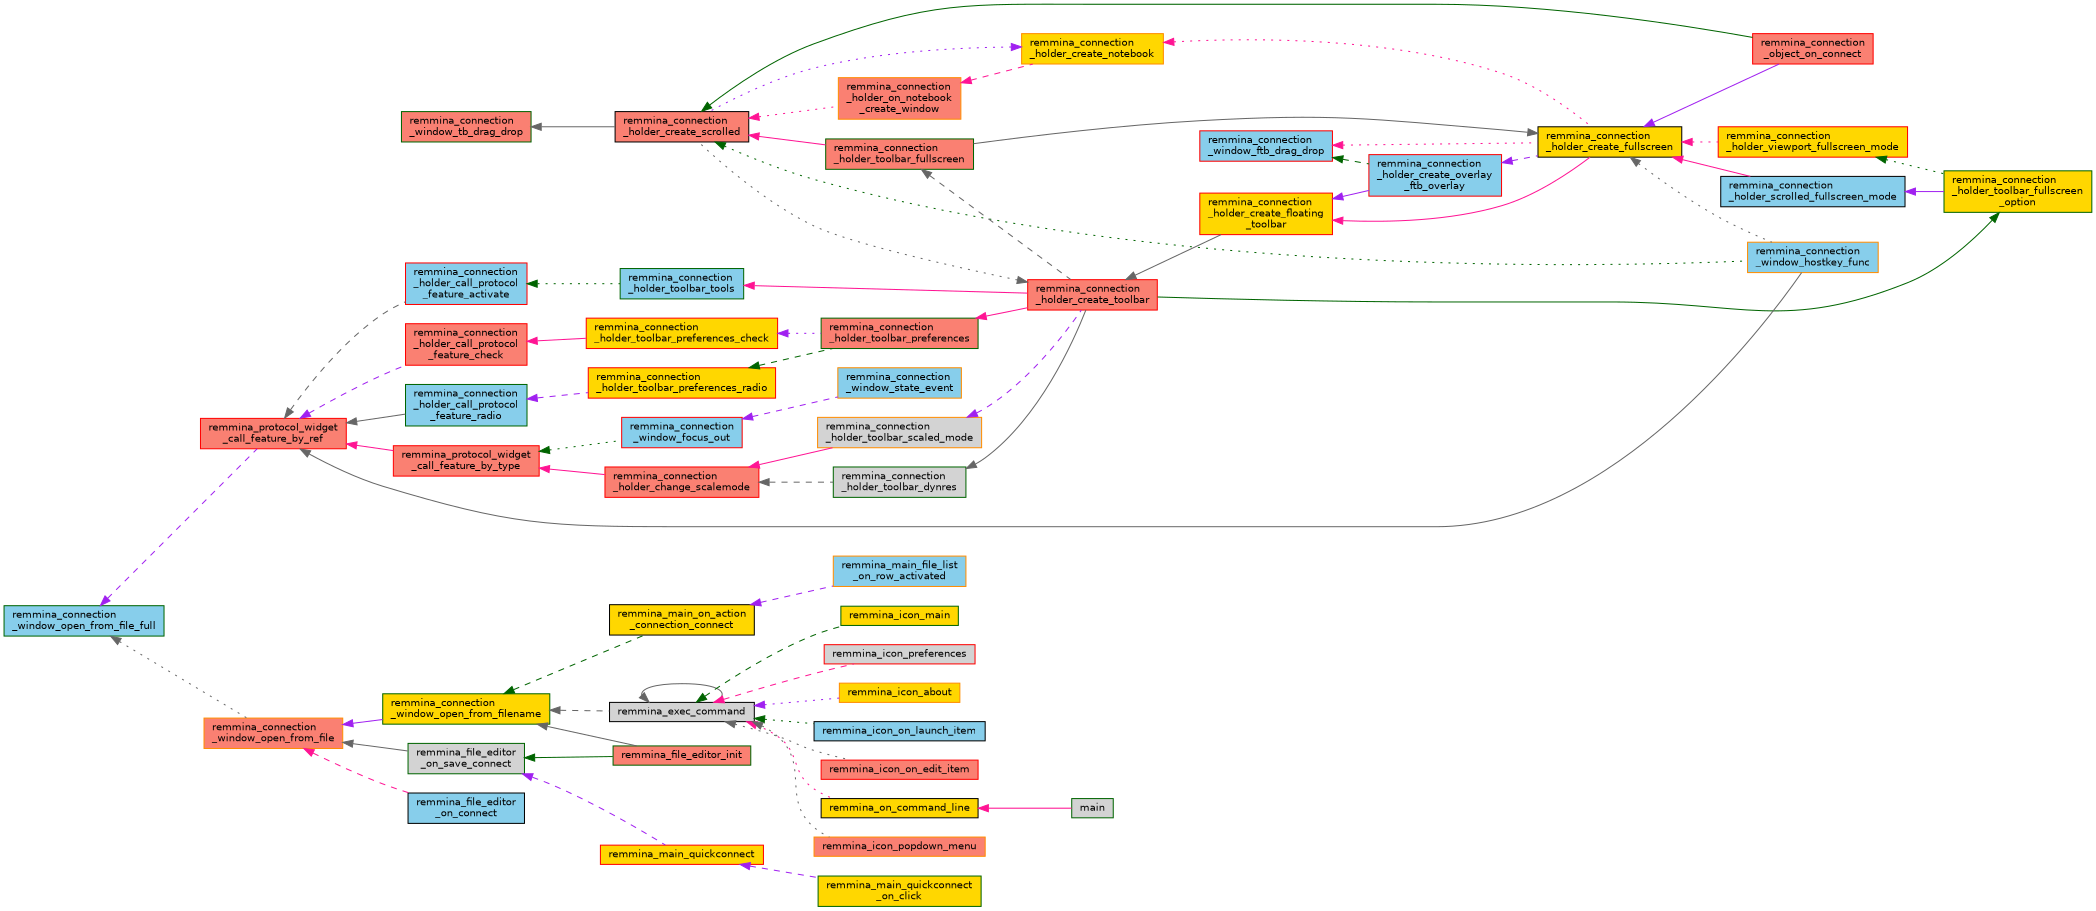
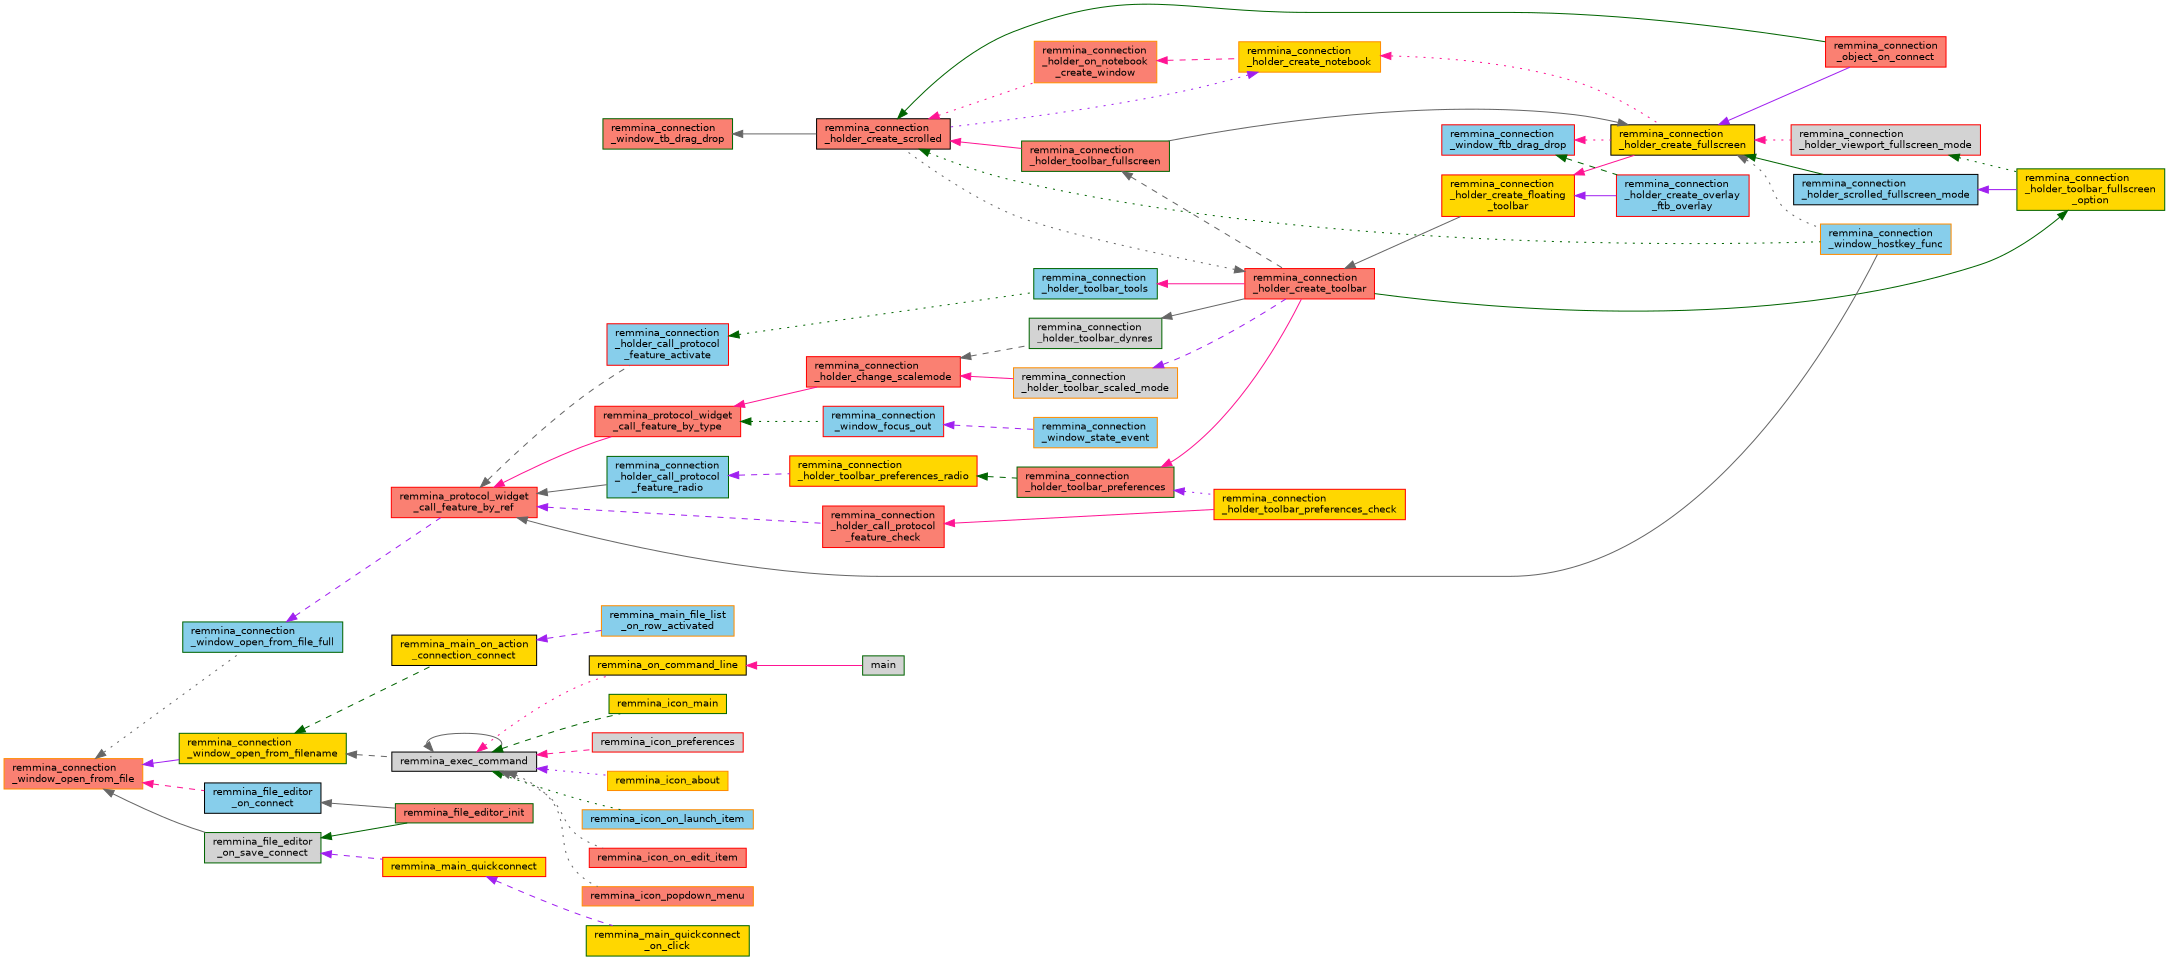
(1813, 142) -> (1886, 140)
(1525, 158) -> none
(1716, 168) -> (1789, 166)
(805, 333) -> (1199, 493)
(183, 680) -> (172, 702)
(900, 731) -> (668, 819)
(592, 736) -> (363, 806)
